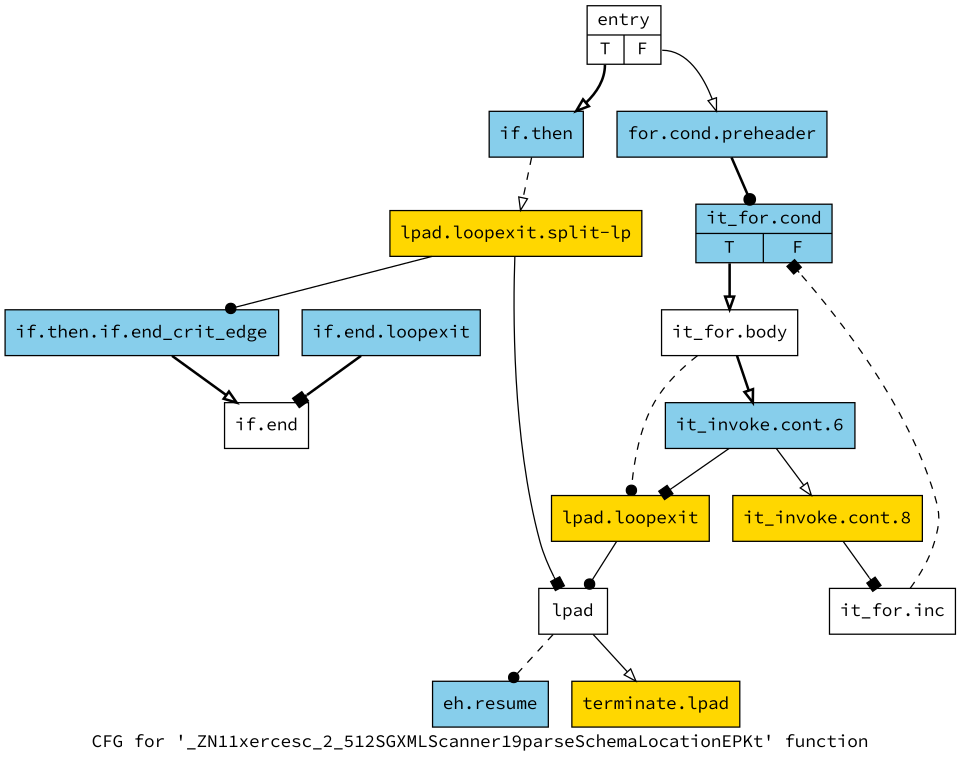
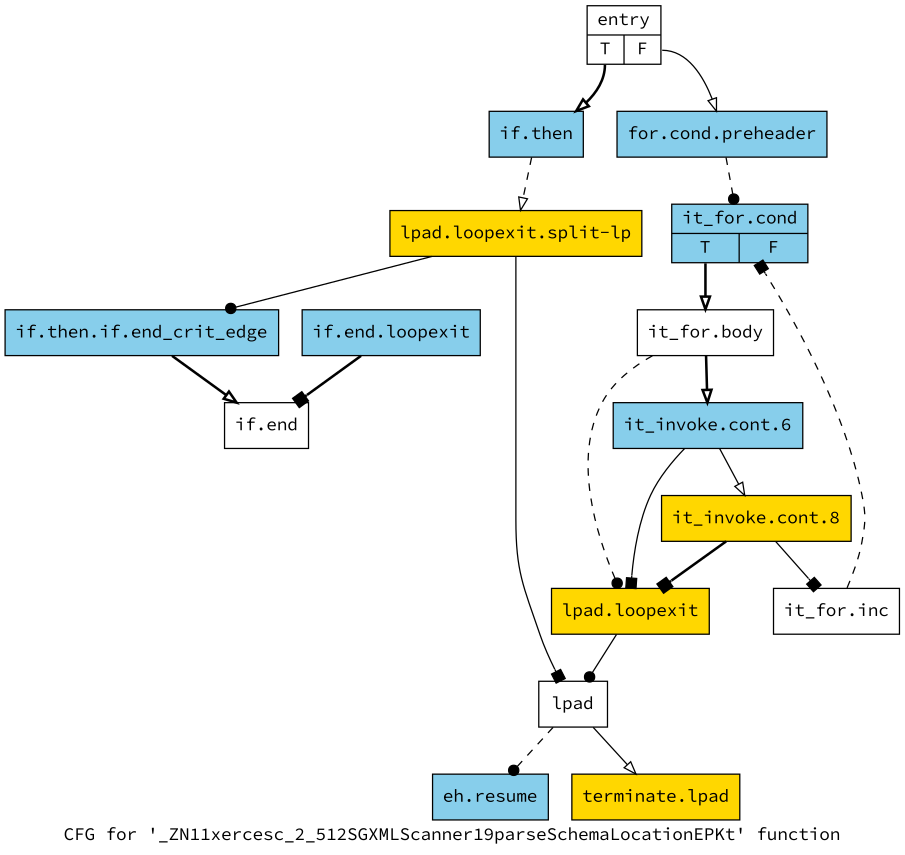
(740, 176) -> (729, 176)
none -> (699, 561)
